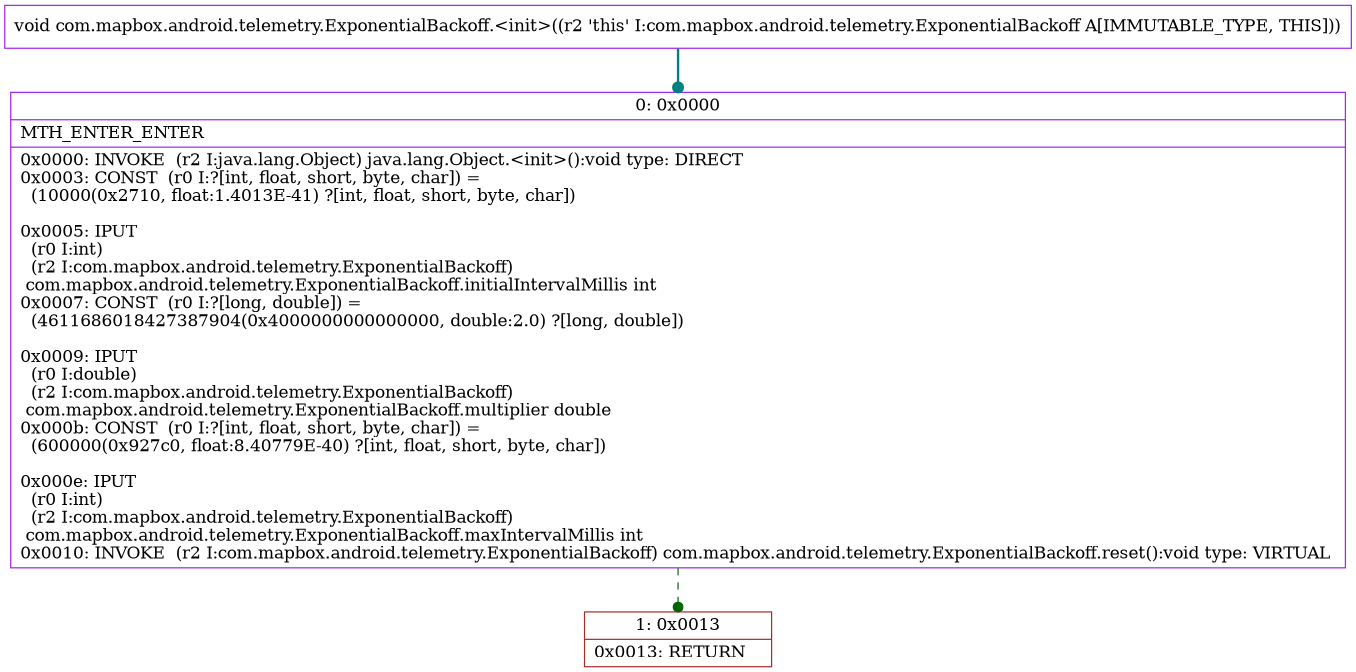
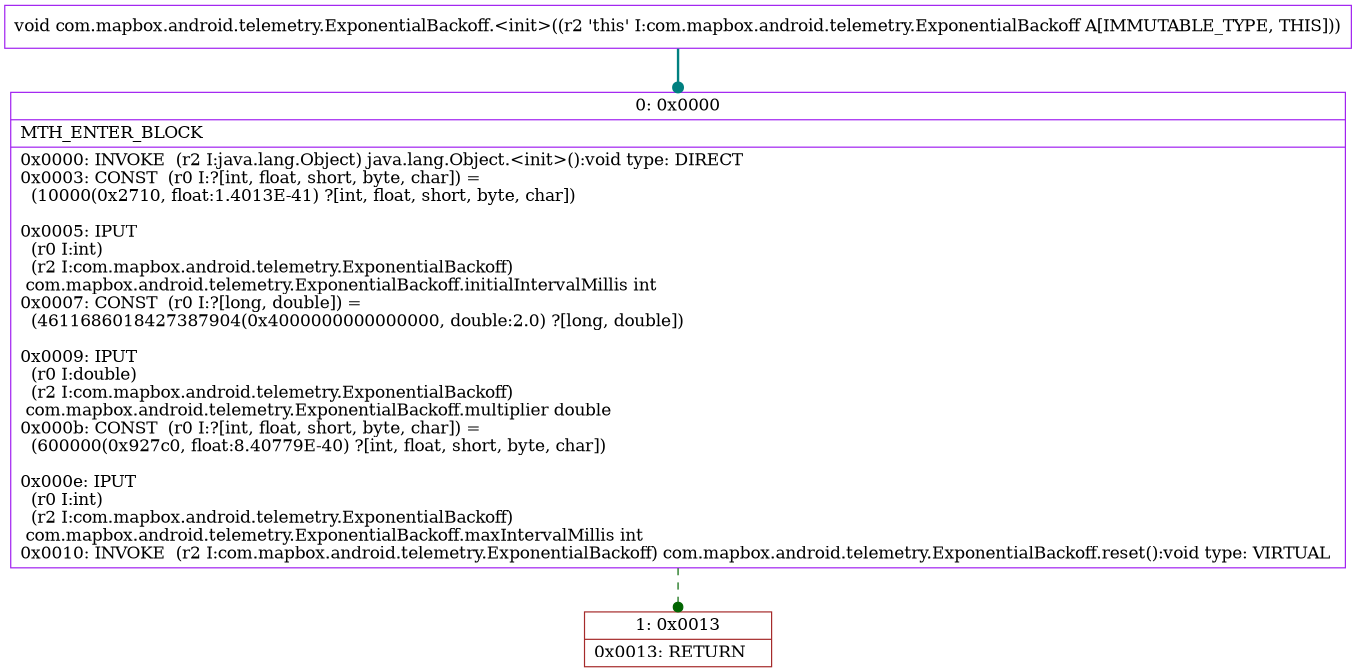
(112, 133) -> (112, 133)
